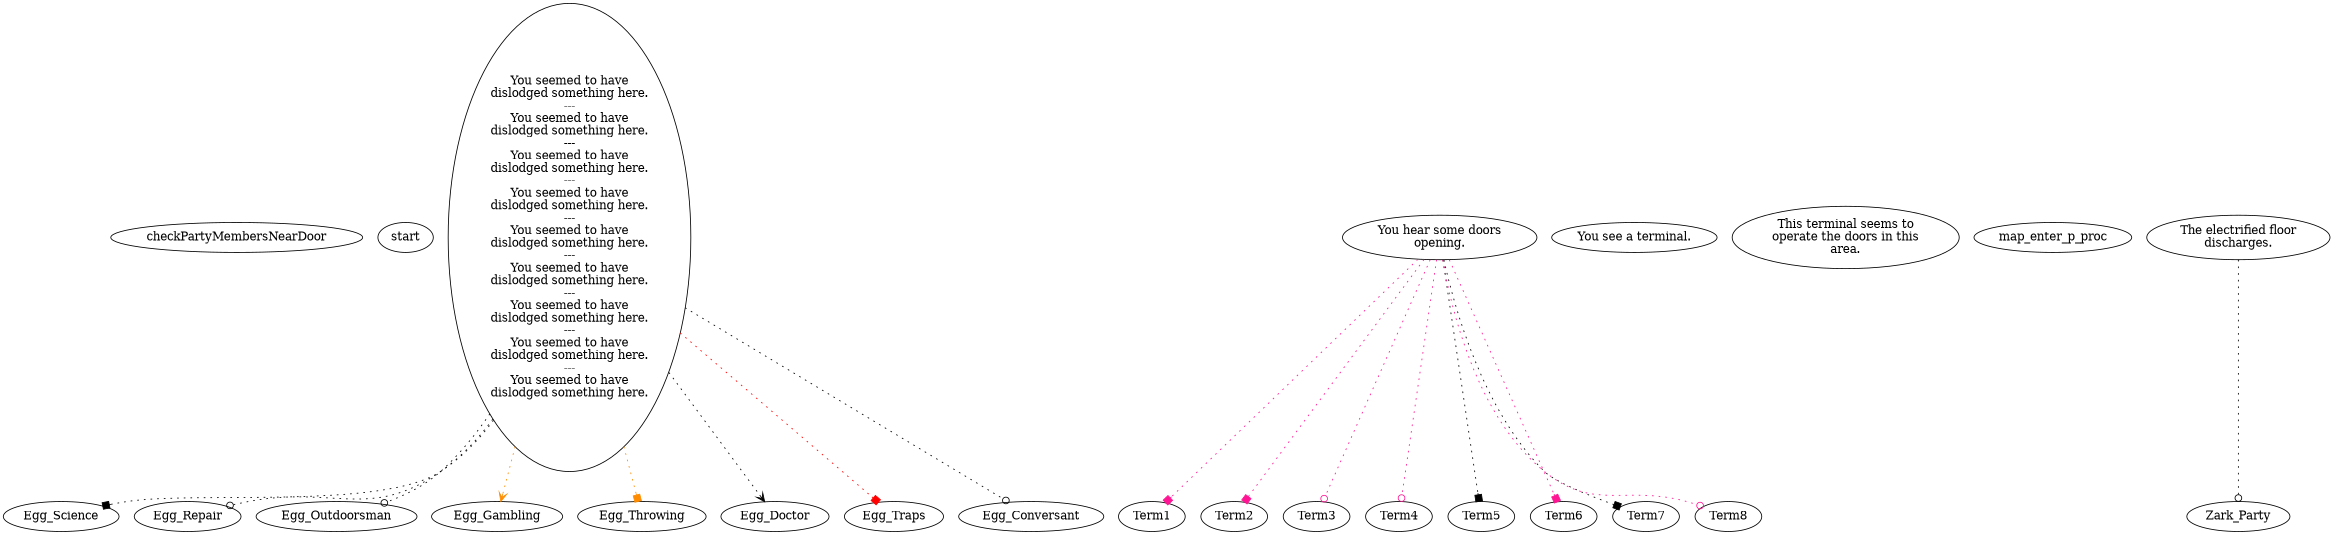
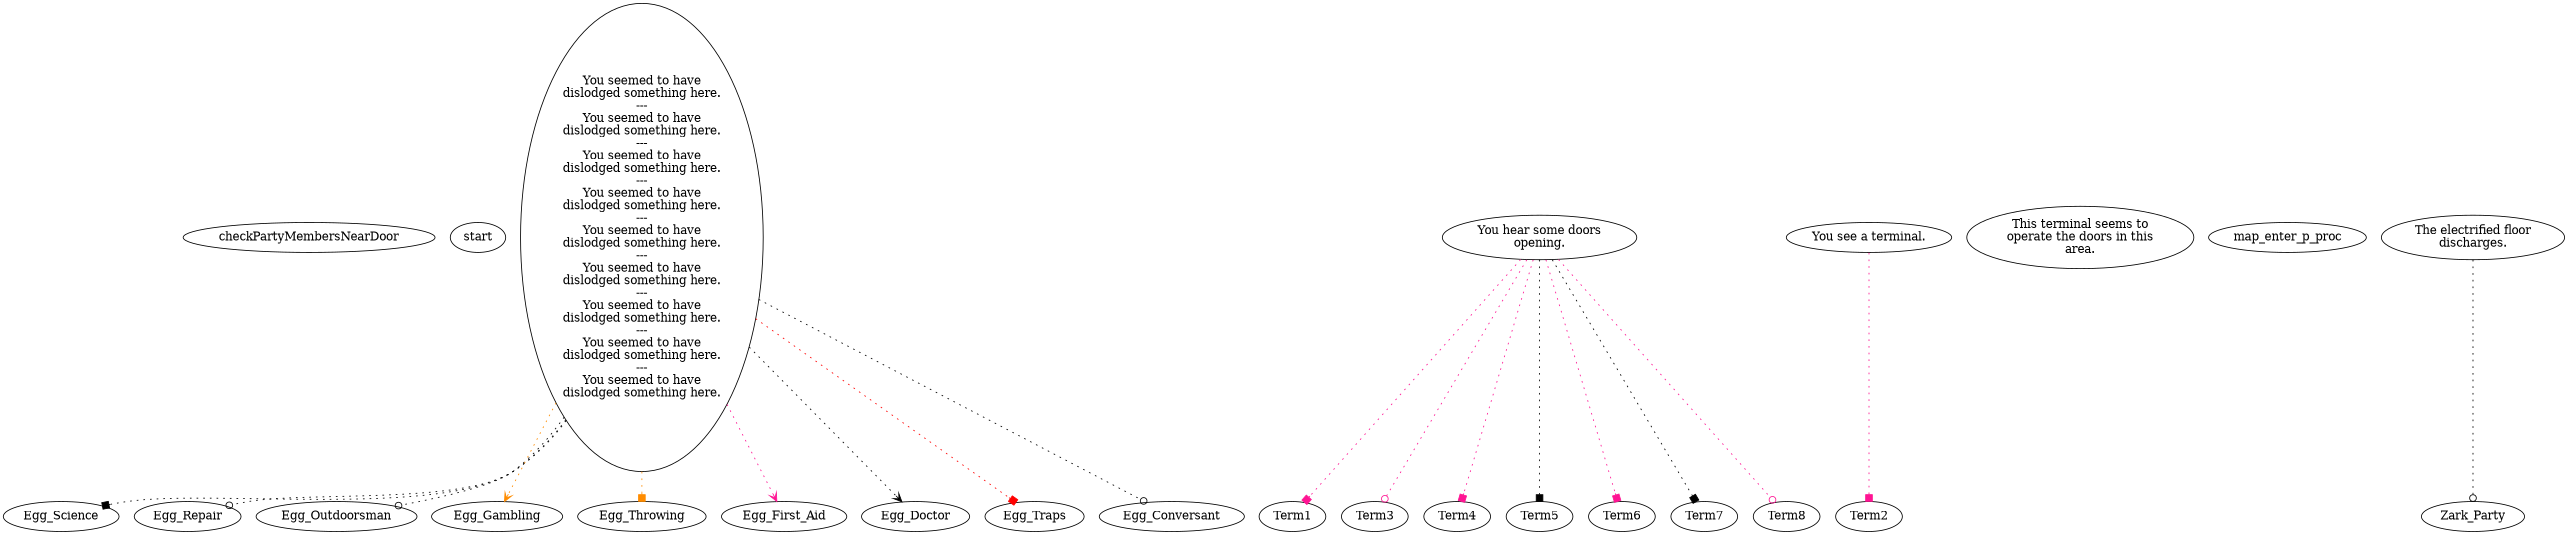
(1337, 377) -> (1869, 373)
(1419, 377) -> (1499, 377)
none -> (784, 517)
